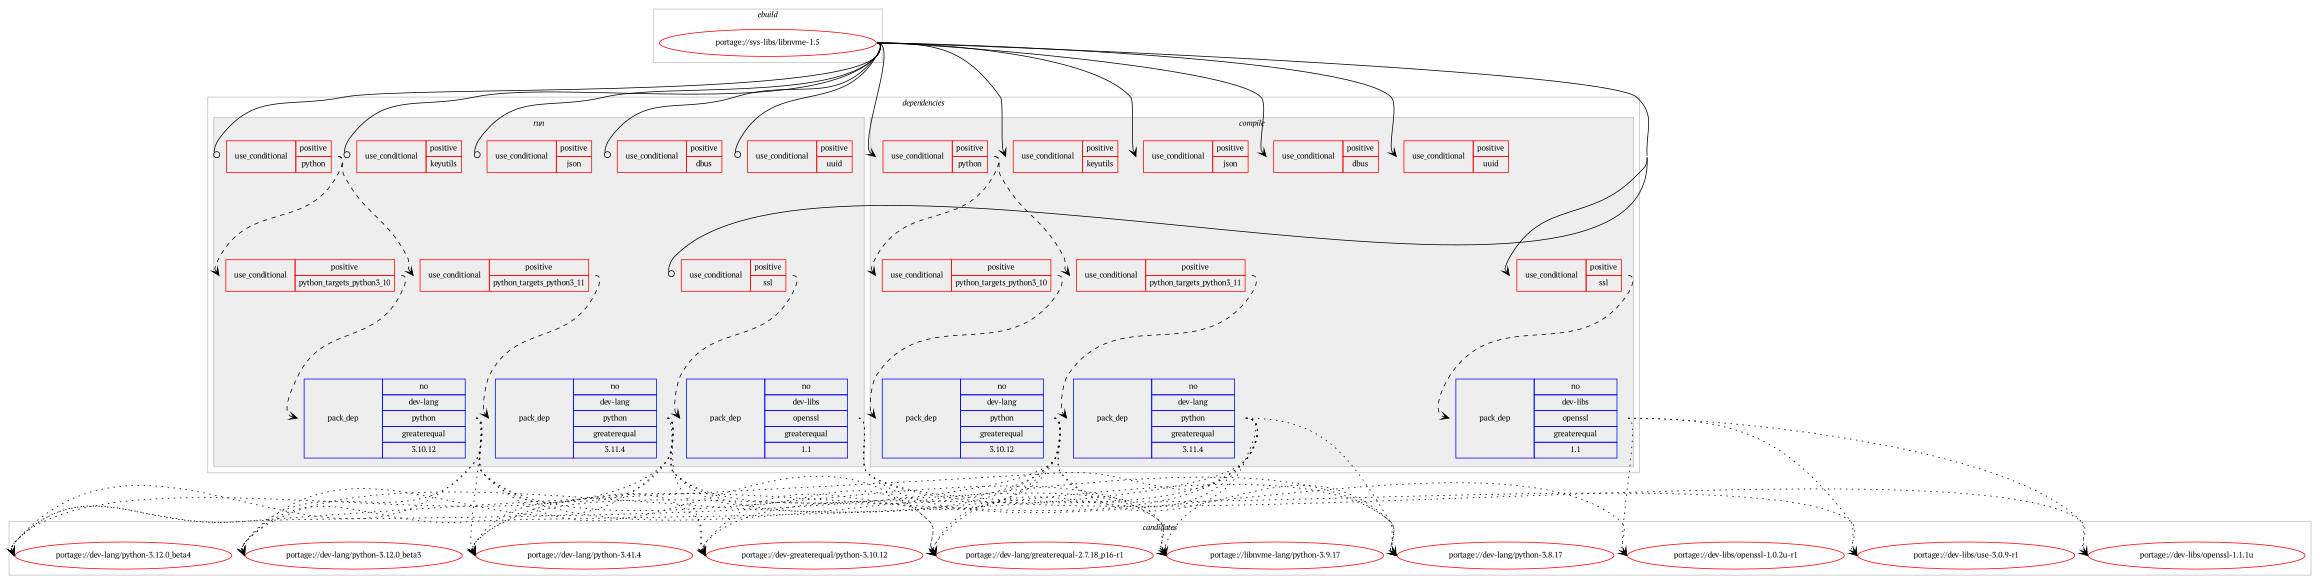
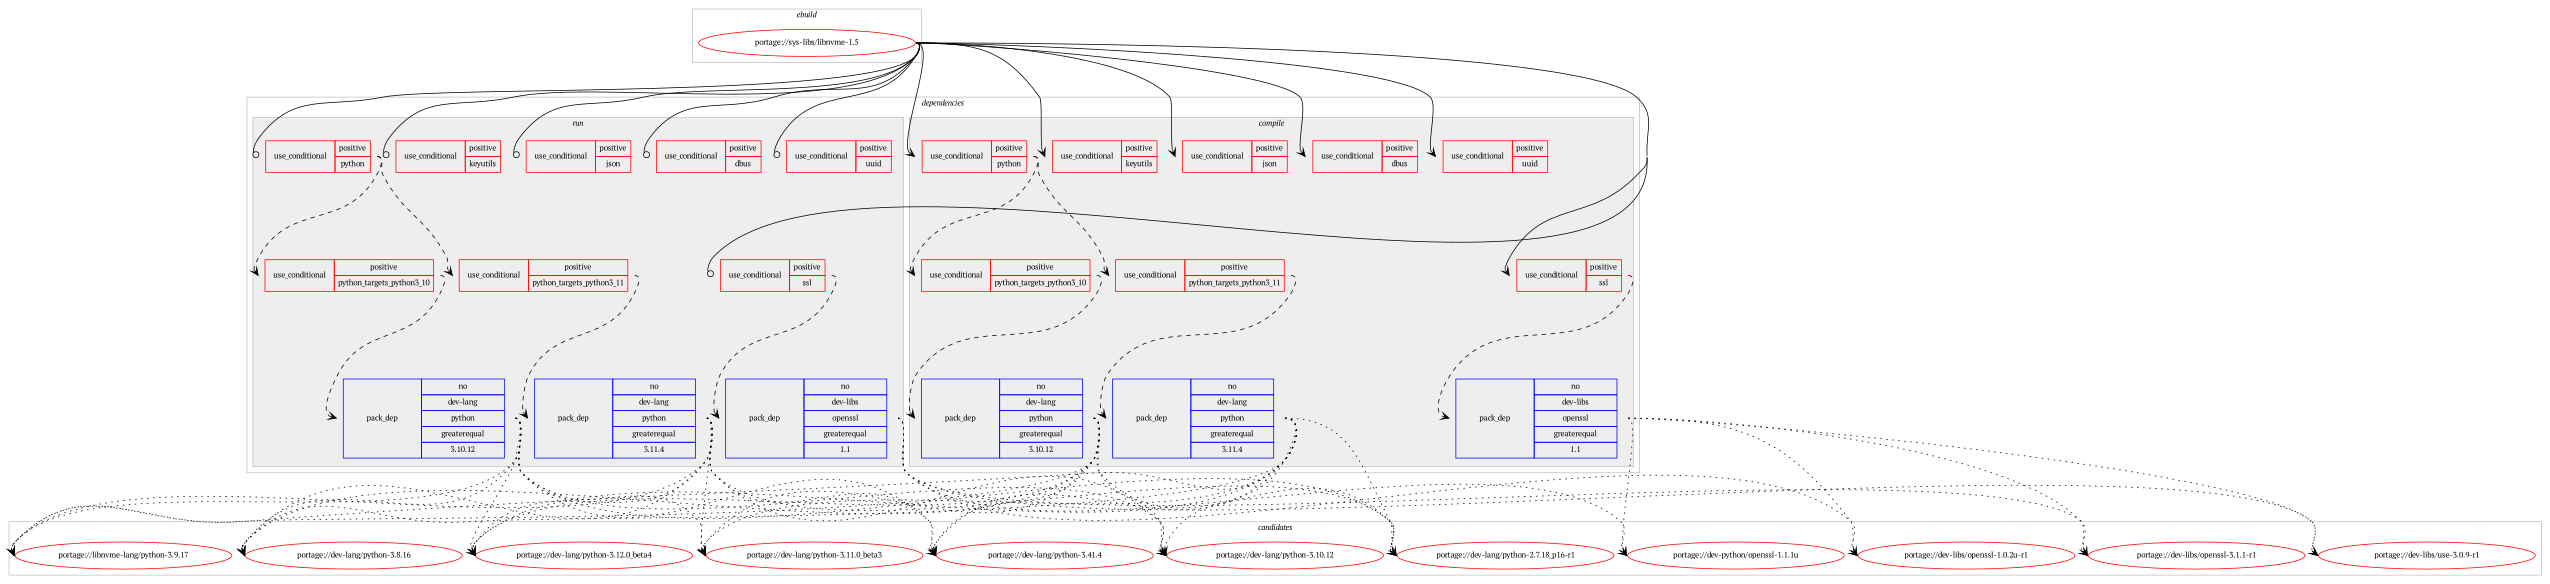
(354, 556) -> (815, 556)
(815, 556) -> (1275, 556)
(1045, 556) -> (1506, 556)
(1506, 556) -> (354, 556)
none -> (2197, 556)
(2197, 556) -> (1736, 556)
